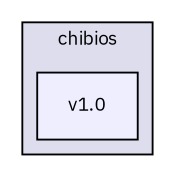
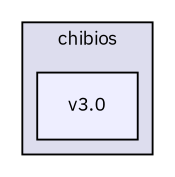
(87, 106) -> (87, 106)
